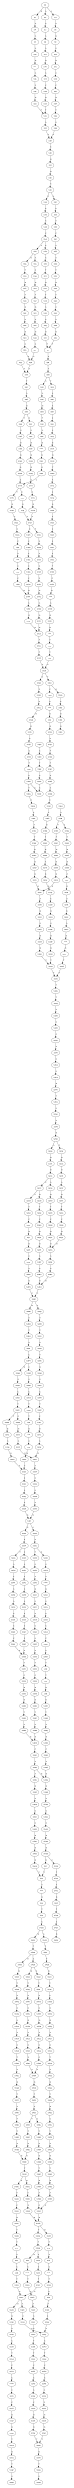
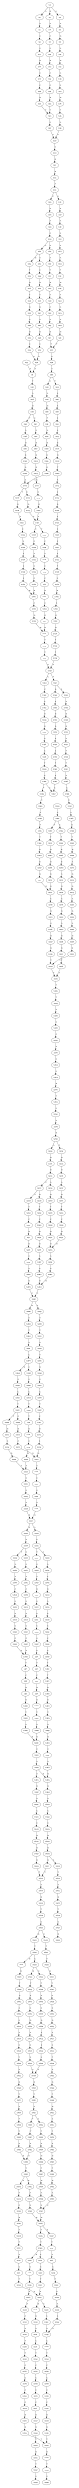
none -> (55, 738)
